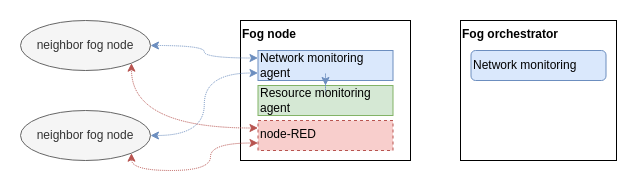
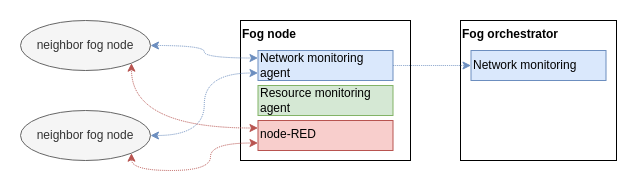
(539, 66) -> (539, 66)
(326, 85) -> (429, 66)
(326, 136) -> (326, 136)
